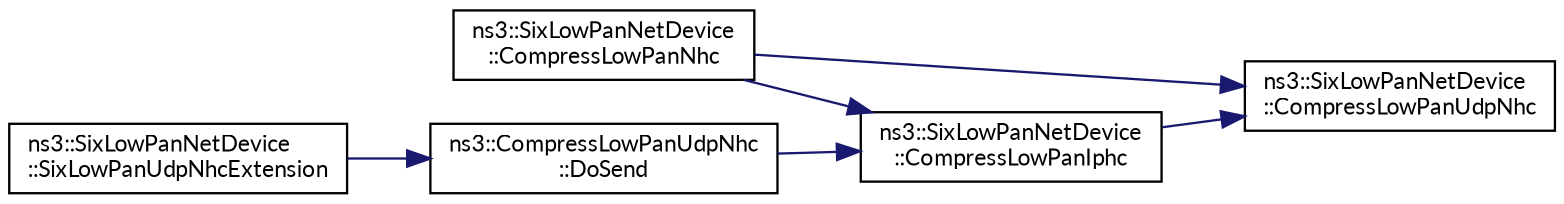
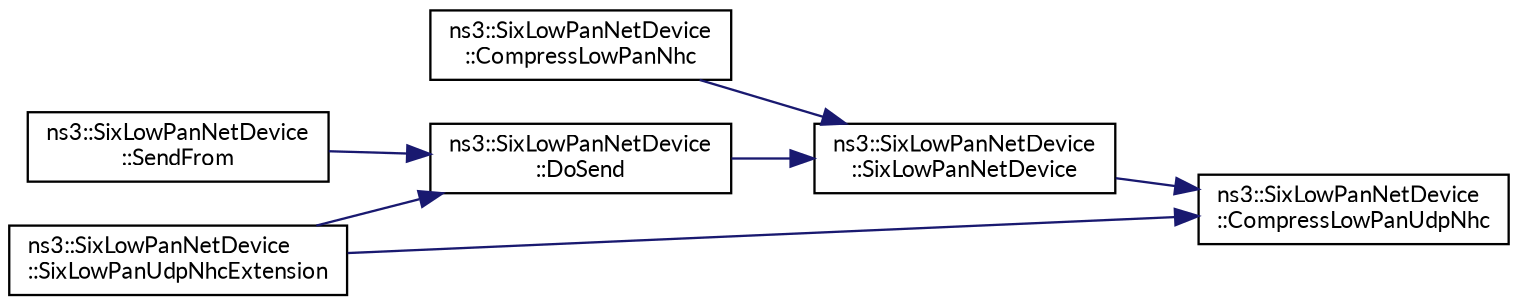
(987, 70) -> (761, 235)
none -> (178, 147)
(1011, 147) -> (965, 159)
(604, 159) -> (581, 159)
